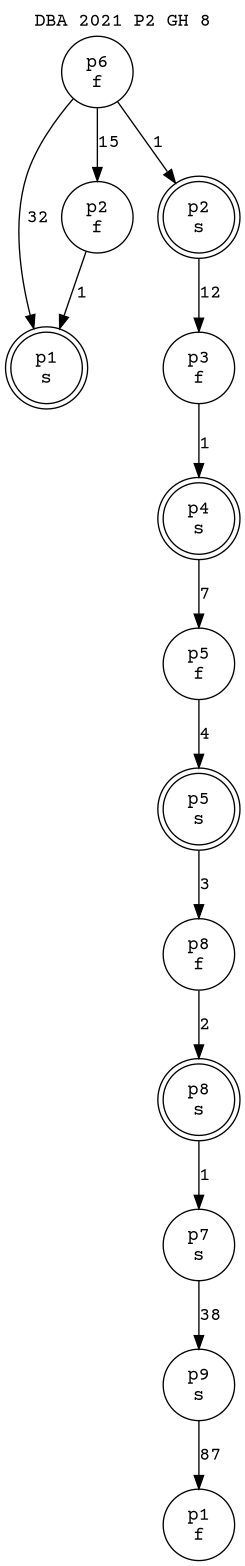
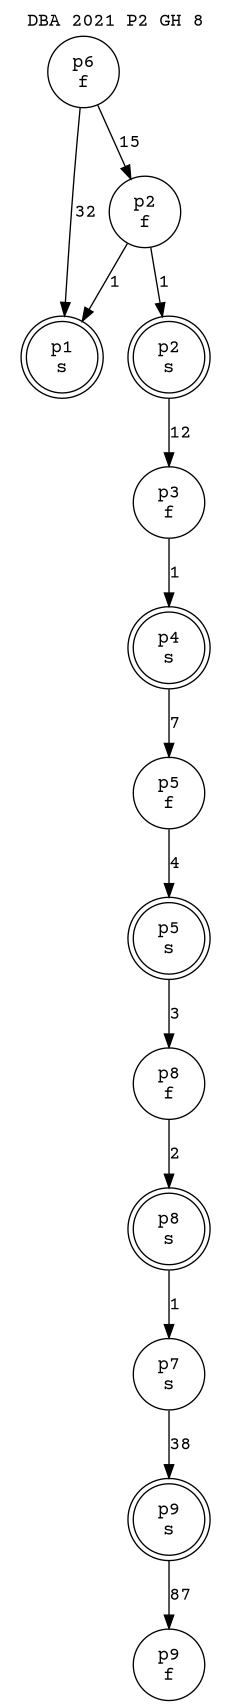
(142, 137) -> (155, 275)
(199, 1385) -> (169, 1520)
(199, 1525) -> (169, 1665)
